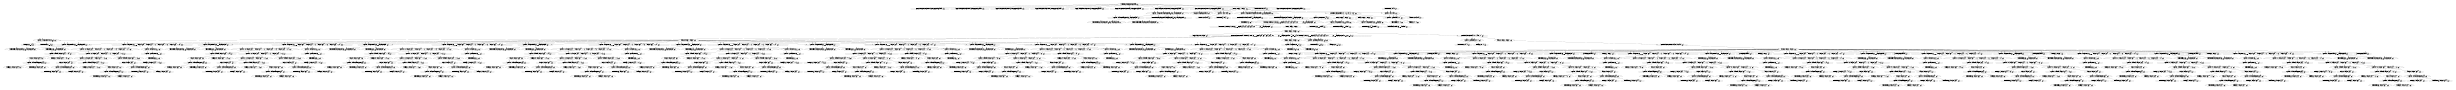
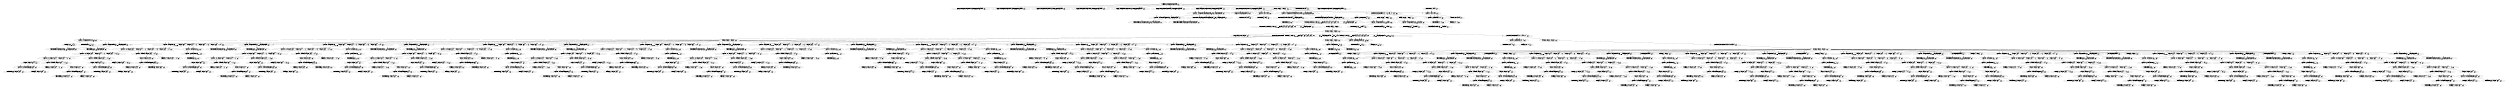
none -> (1976, 54)
